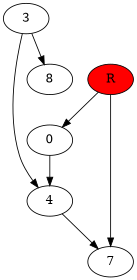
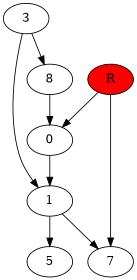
none -> (50, 106)
(50, 201) -> (50, 201)
none -> (50, 262)
